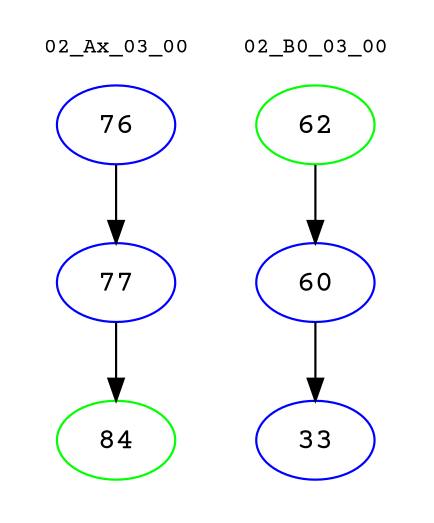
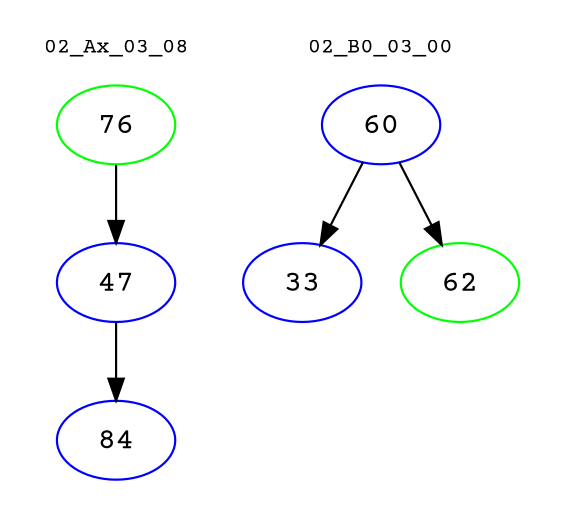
(117, 47) -> (117, 47)
(116, 125) -> (116, 125)
(315, 193) -> (415, 194)
(116, 283) -> (116, 283)
(116, 440) -> (116, 440)
